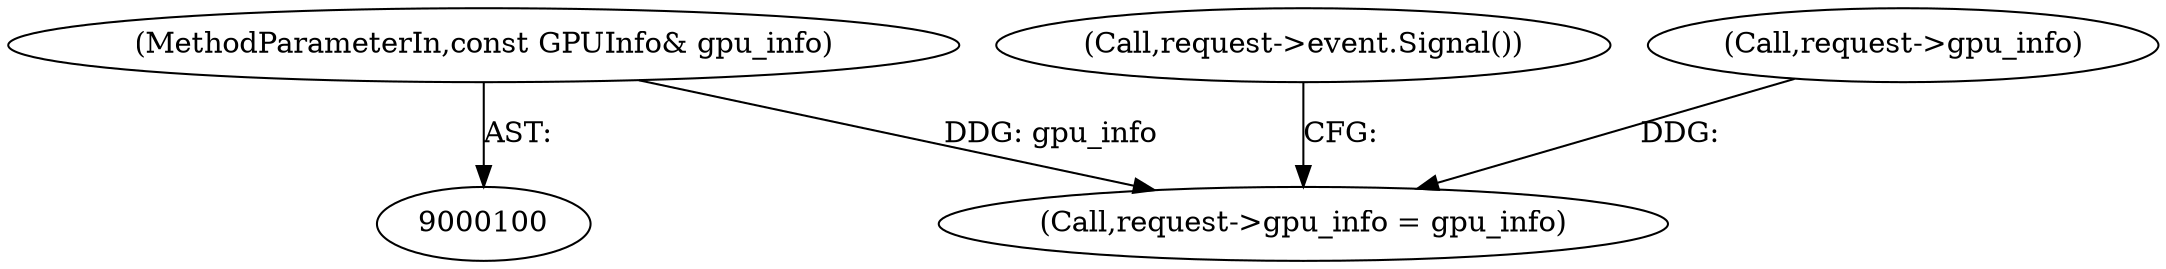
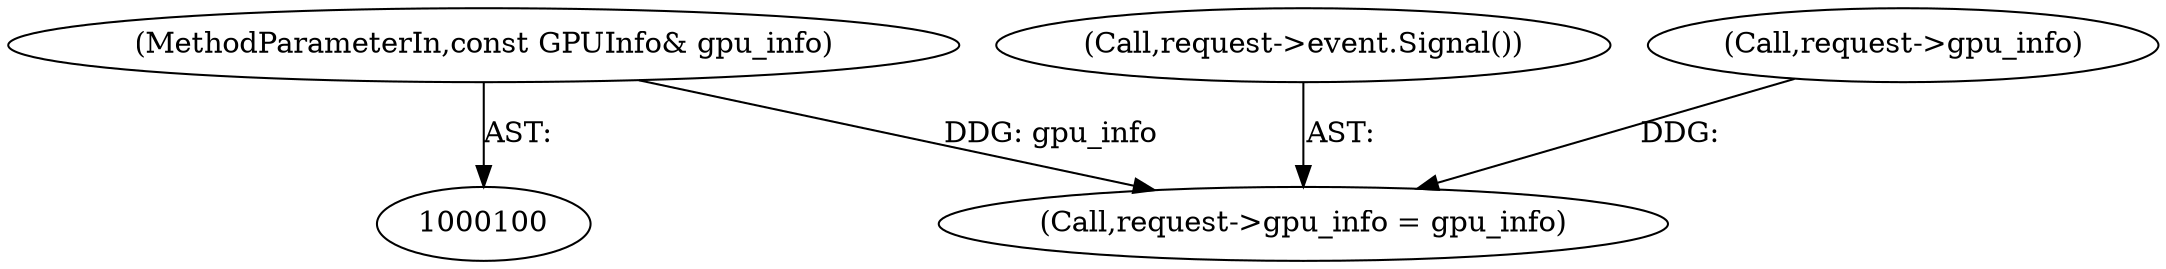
(1345, 135) -> (1345, 135)
(484, 224) -> (484, 224)
